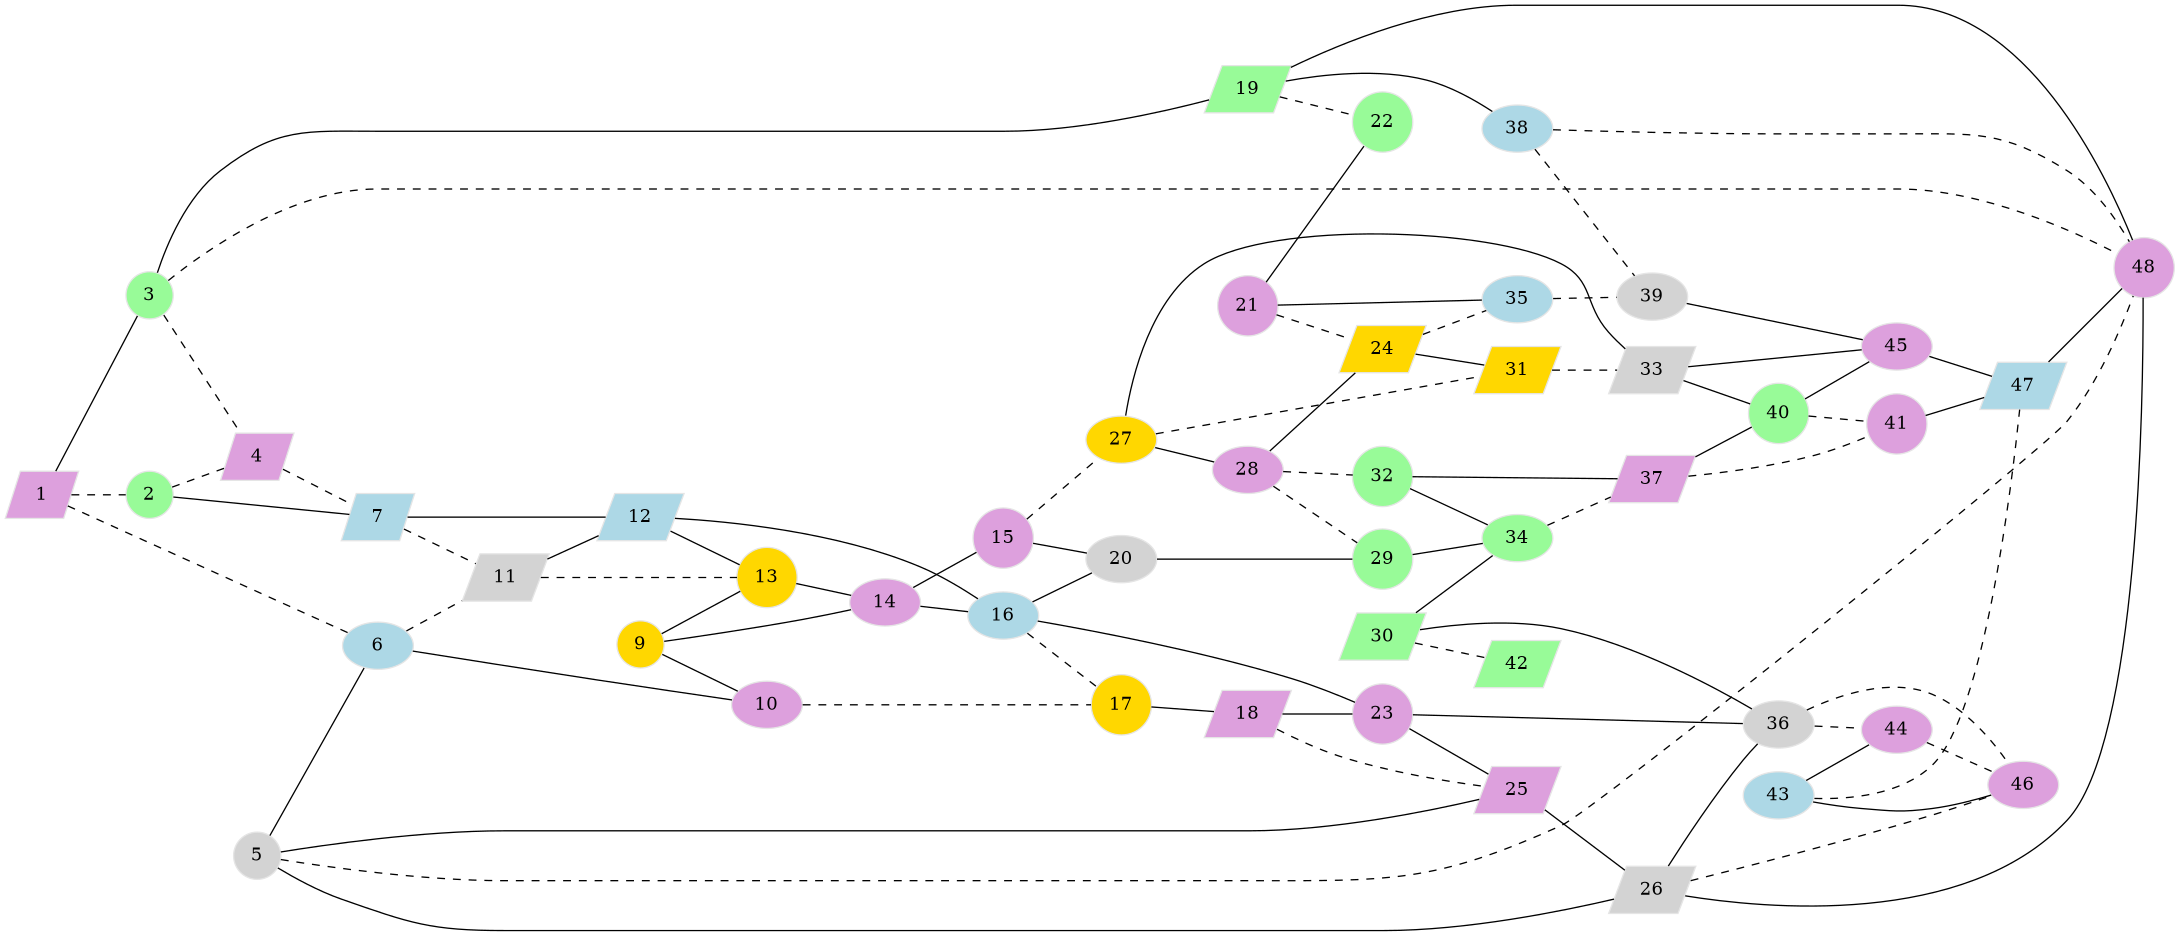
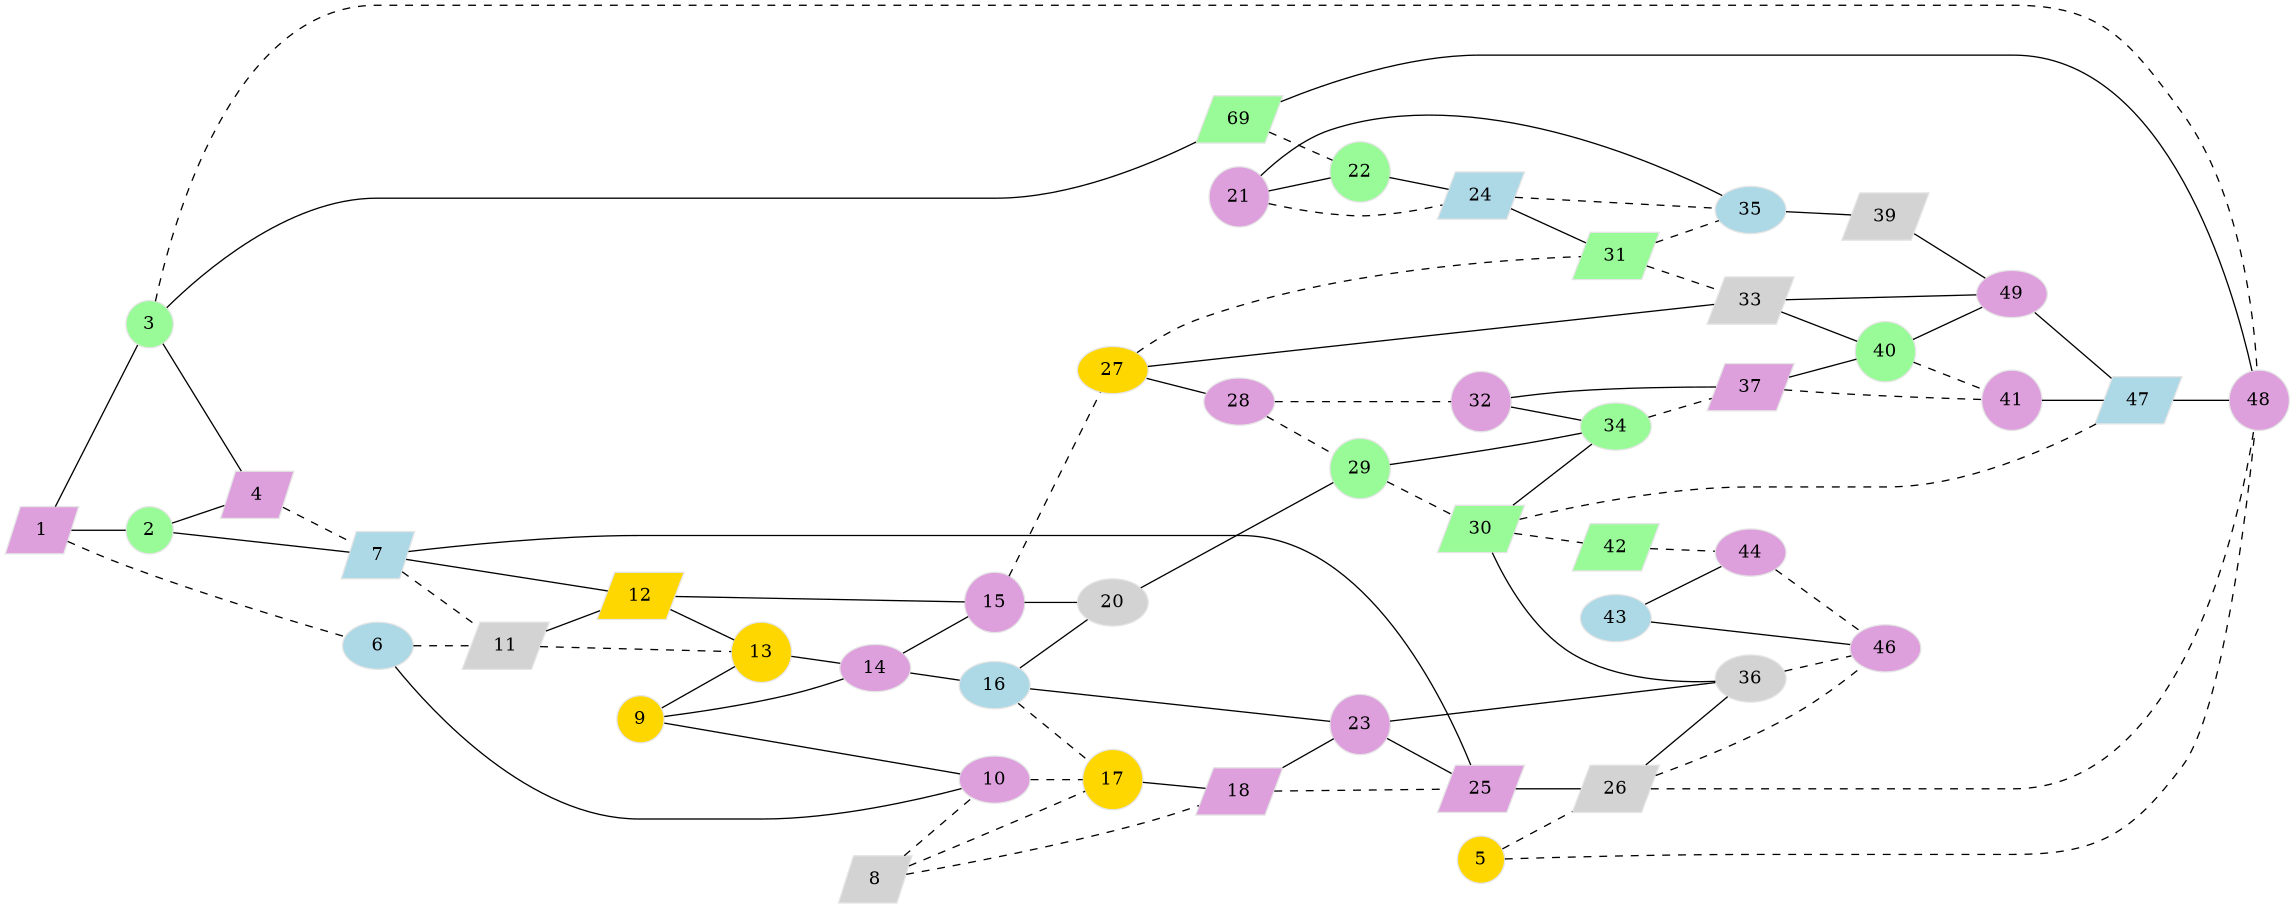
(1248, 89) -> (1239, 119)
(1517, 129) -> none
none -> (1687, 232)
(1652, 297) -> (1885, 217)
(1580, 298) -> (1819, 213)
(1897, 346) -> (2012, 294)
(1383, 349) -> (1481, 196)
(1517, 370) -> (1616, 256)
(202, 374) -> (202, 407)
(1308, 416) -> (1419, 183)
(1383, 476) -> (1481, 402)
(198, 478) -> (198, 514)
(99, 495) -> (99, 530)
none -> (1419, 498)
(641, 517) -> (641, 596)
(832, 540) -> (820, 599)
(1980, 654) -> (1812, 487)
(1838, 727) -> (1683, 550)
(317, 752) -> none
(2096, 762) -> (2064, 779)
(881, 831) -> (996, 536)
(257, 856) -> (1481, 860)
none -> (875, 879)
(941, 931) -> (1537, 830)
